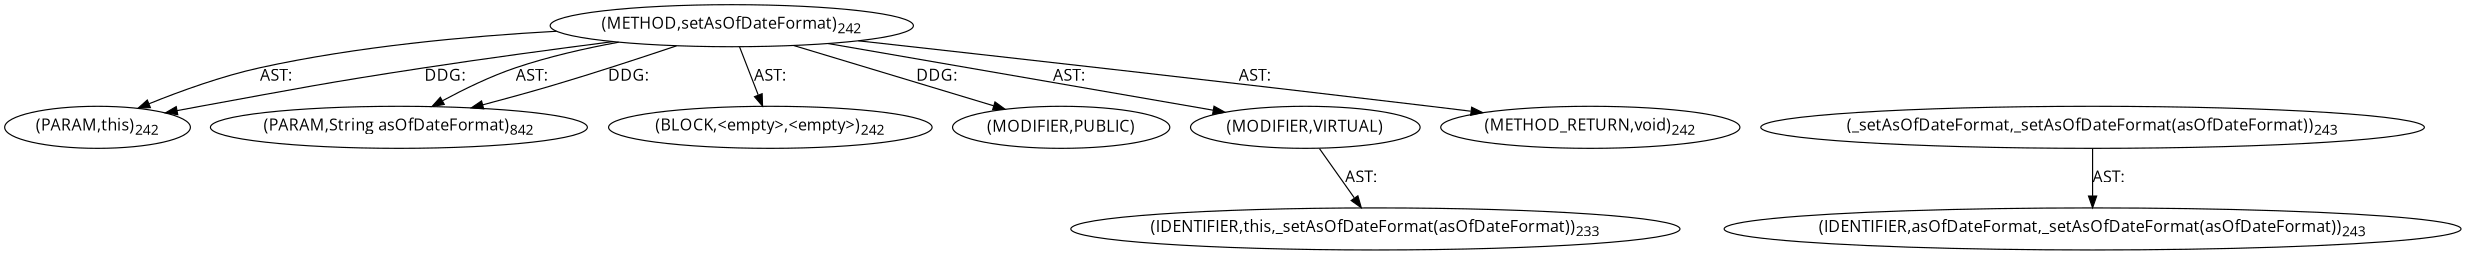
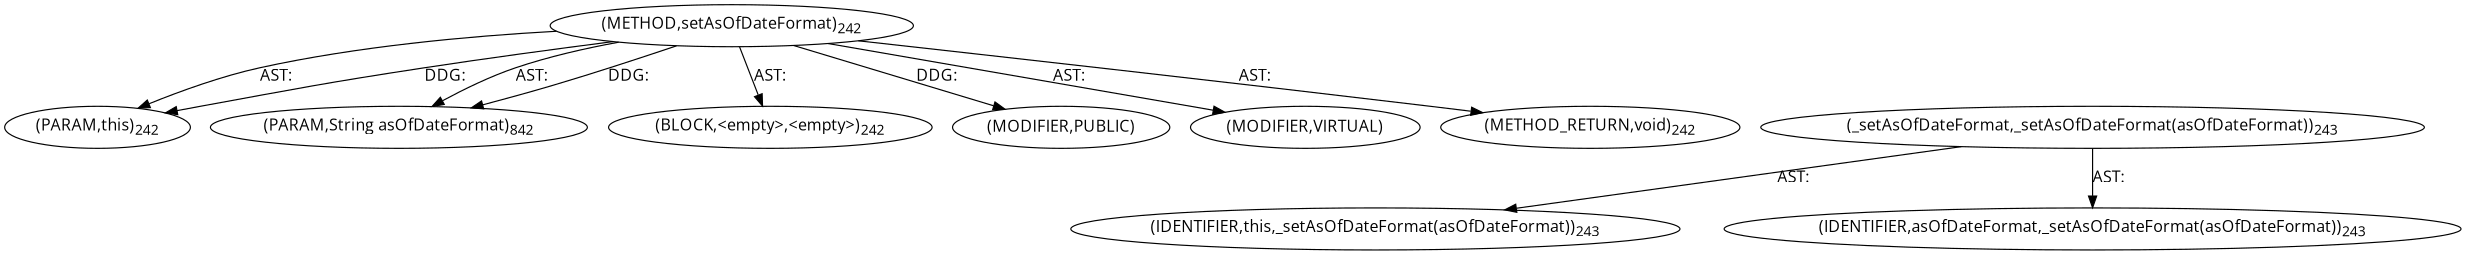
(1337, 173) -> (1739, 177)
(1588, 227) -> (1588, 227)
